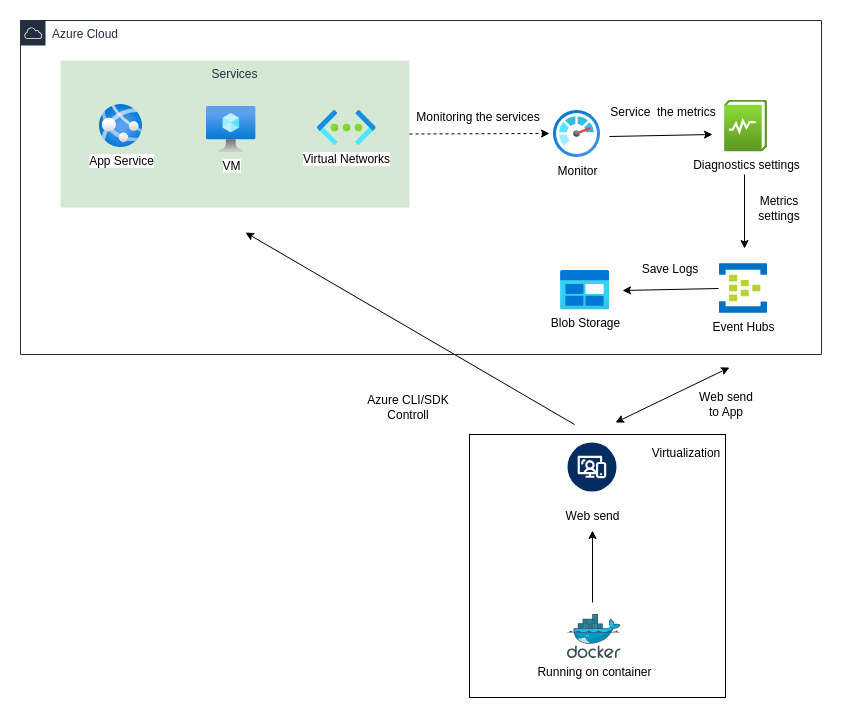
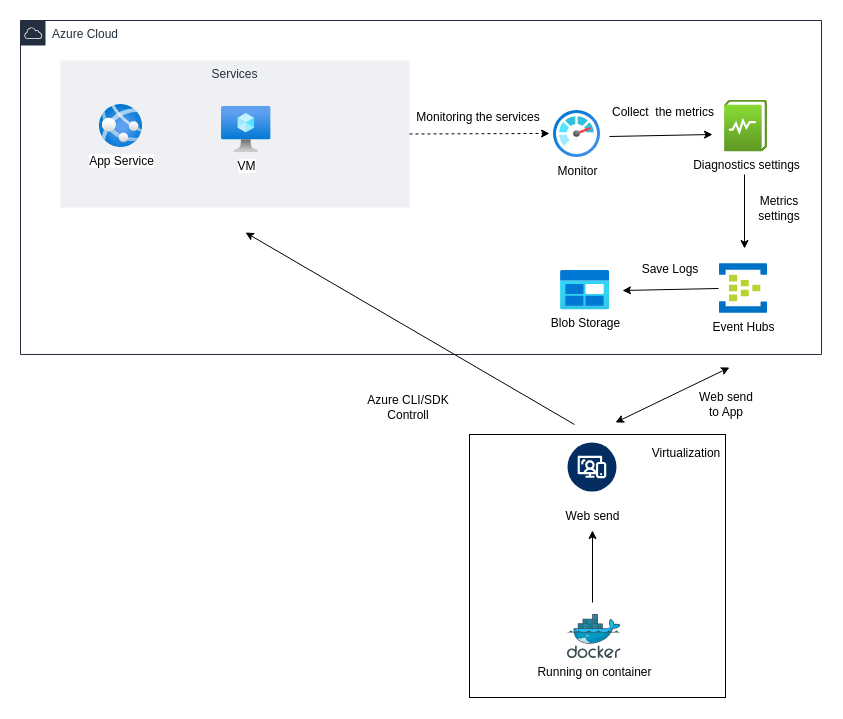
(235, 75) -> (235, 75)
(664, 113) -> (664, 113)
(347, 128) -> none
(231, 130) -> (246, 130)
